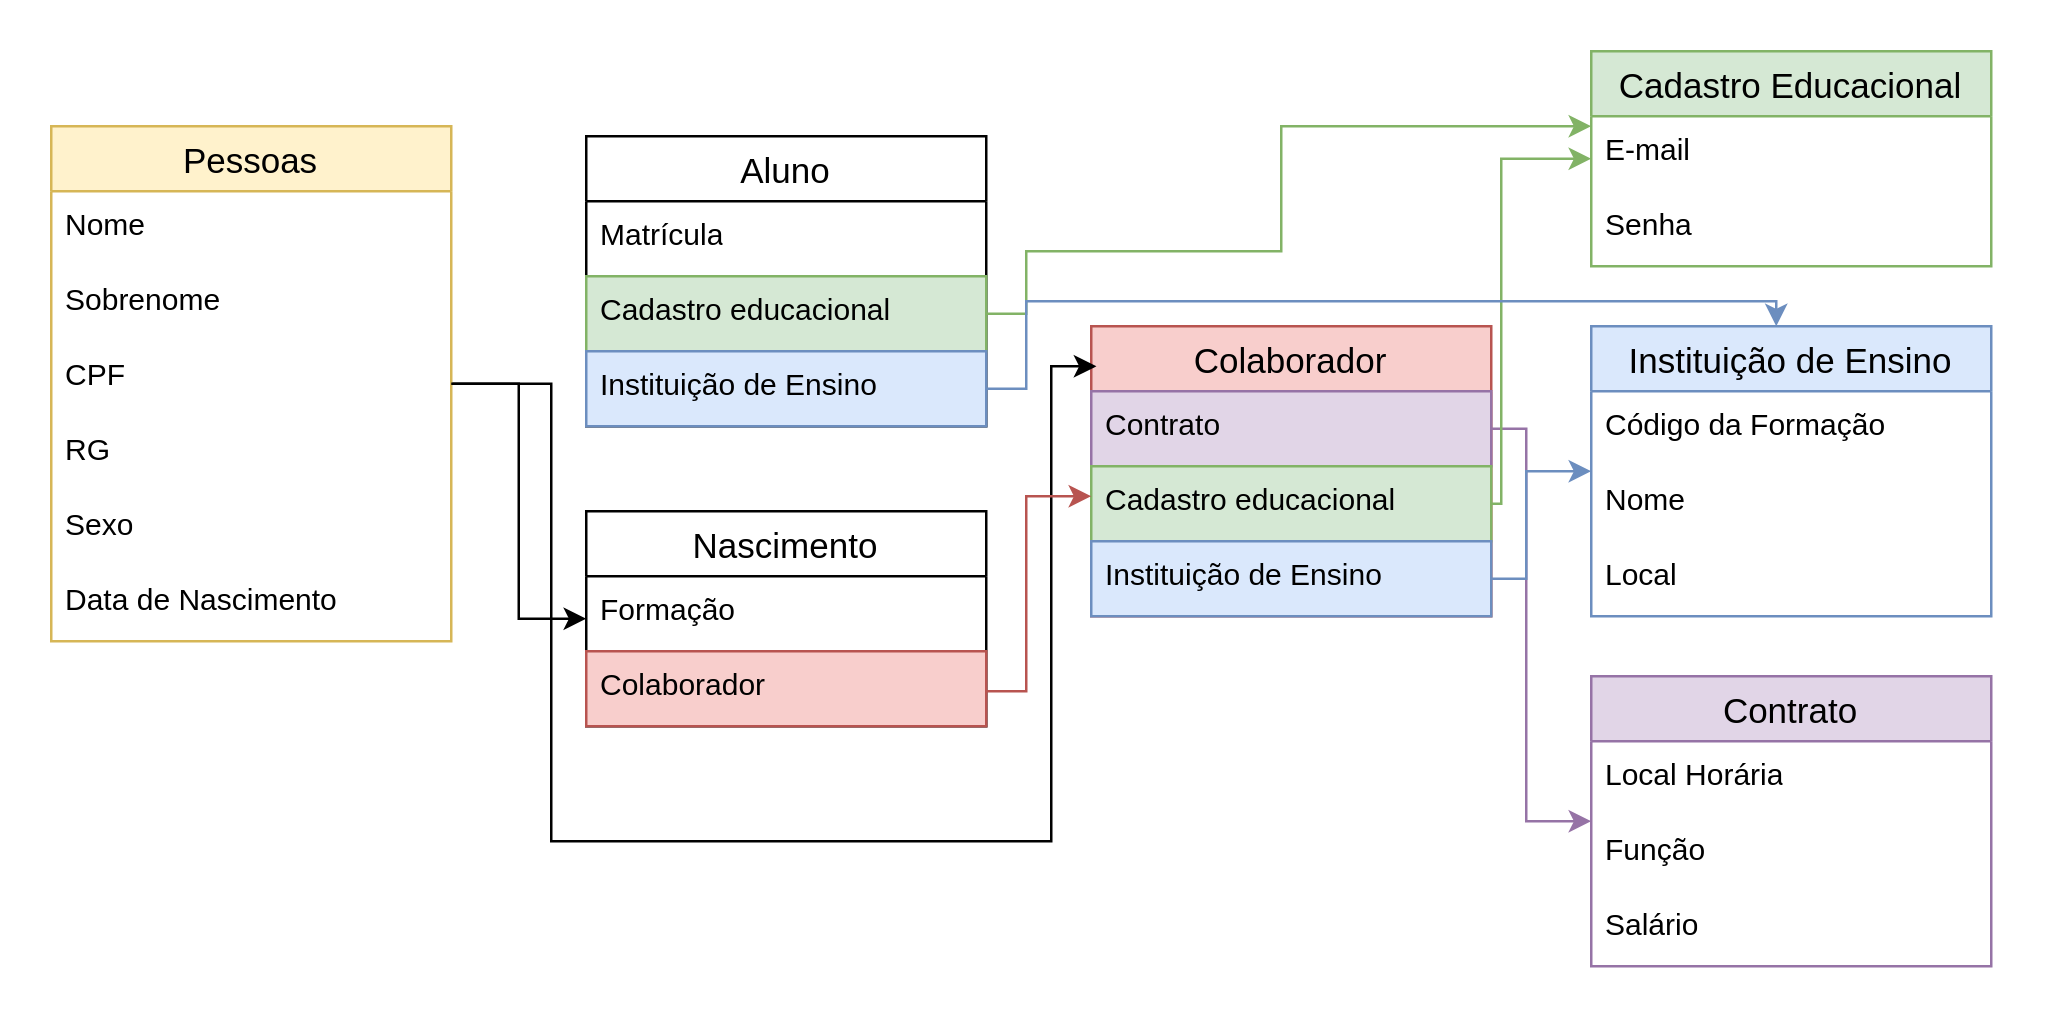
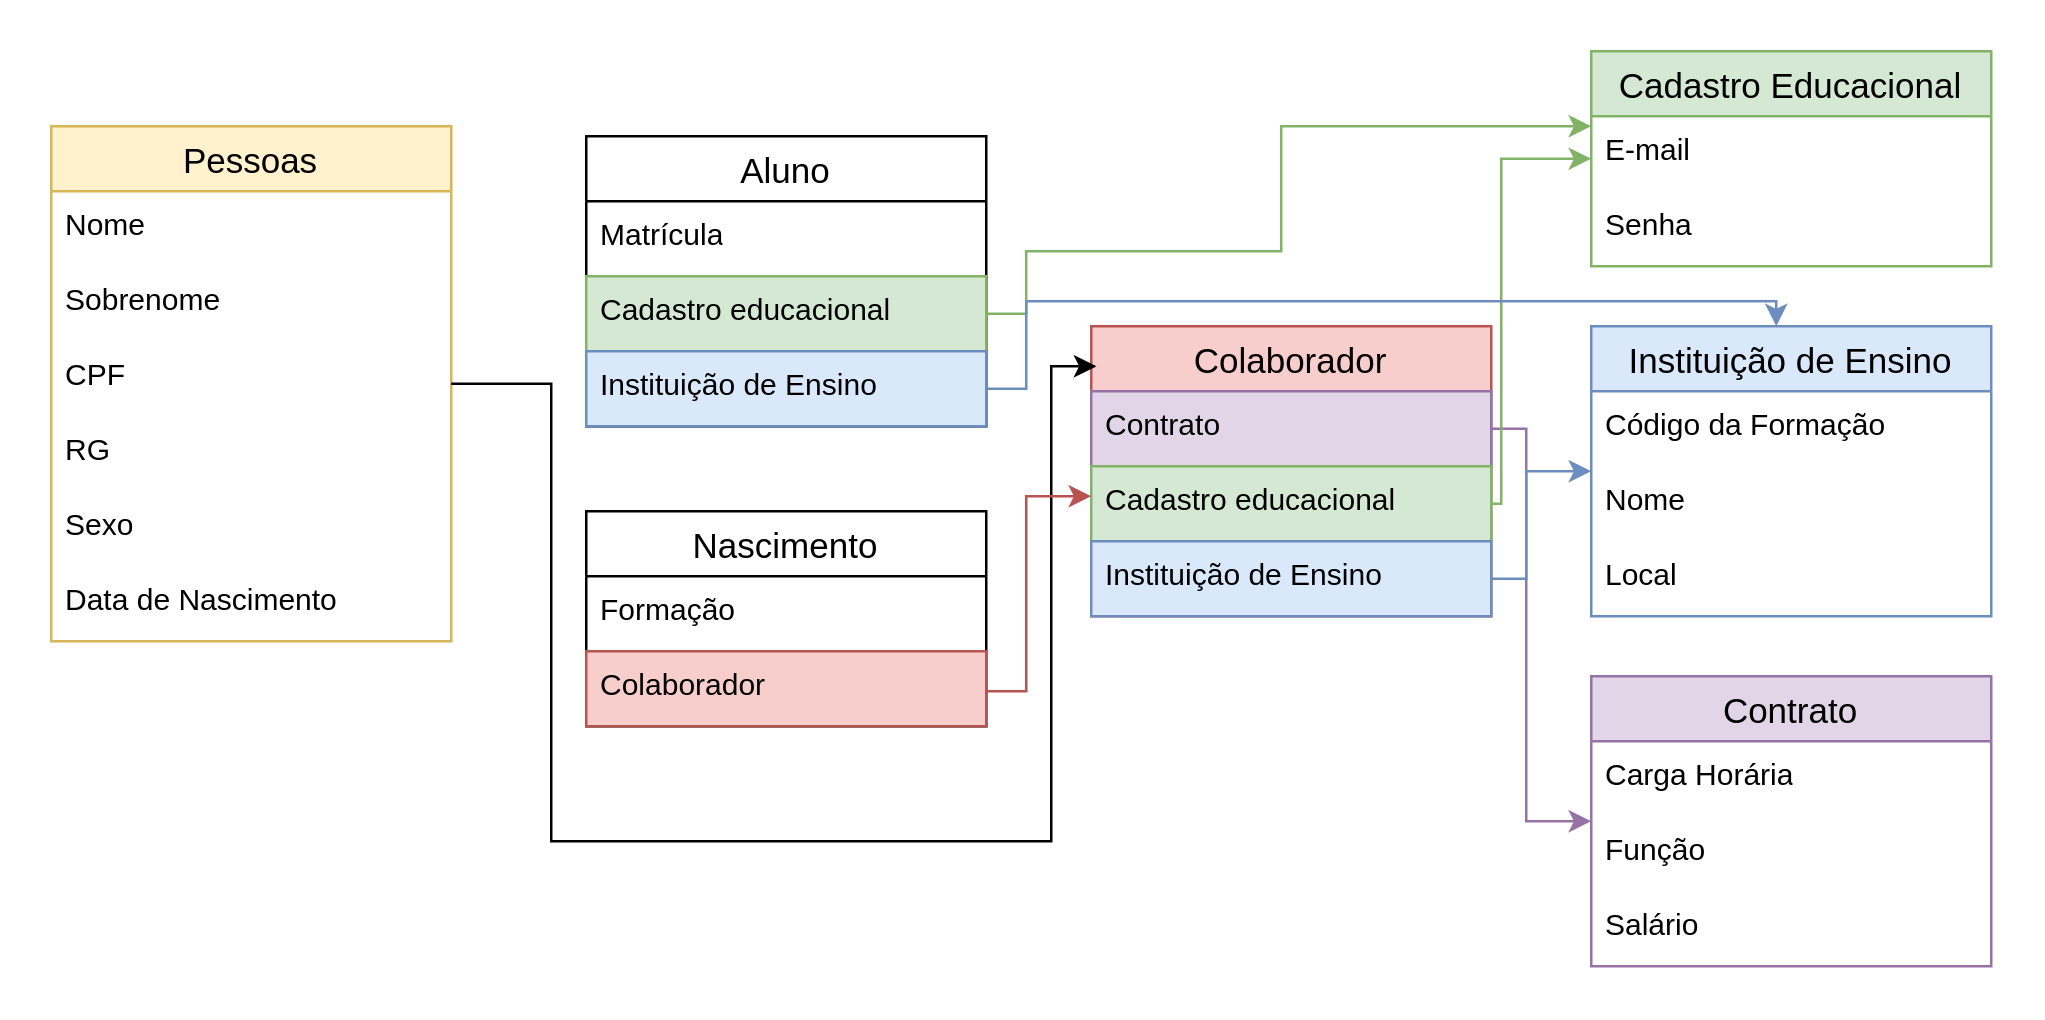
(519, 517) -> none
(1704, 777) -> (1708, 777)
